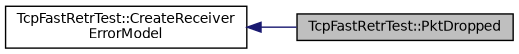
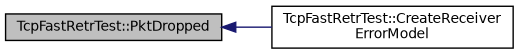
(279, 27) -> (254, 27)
